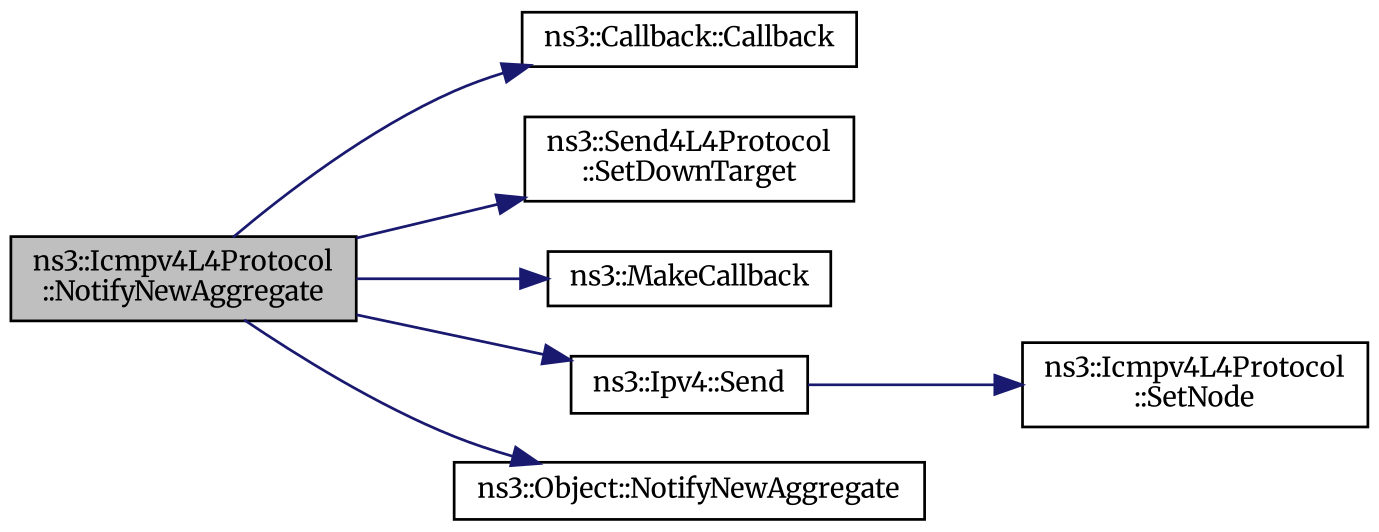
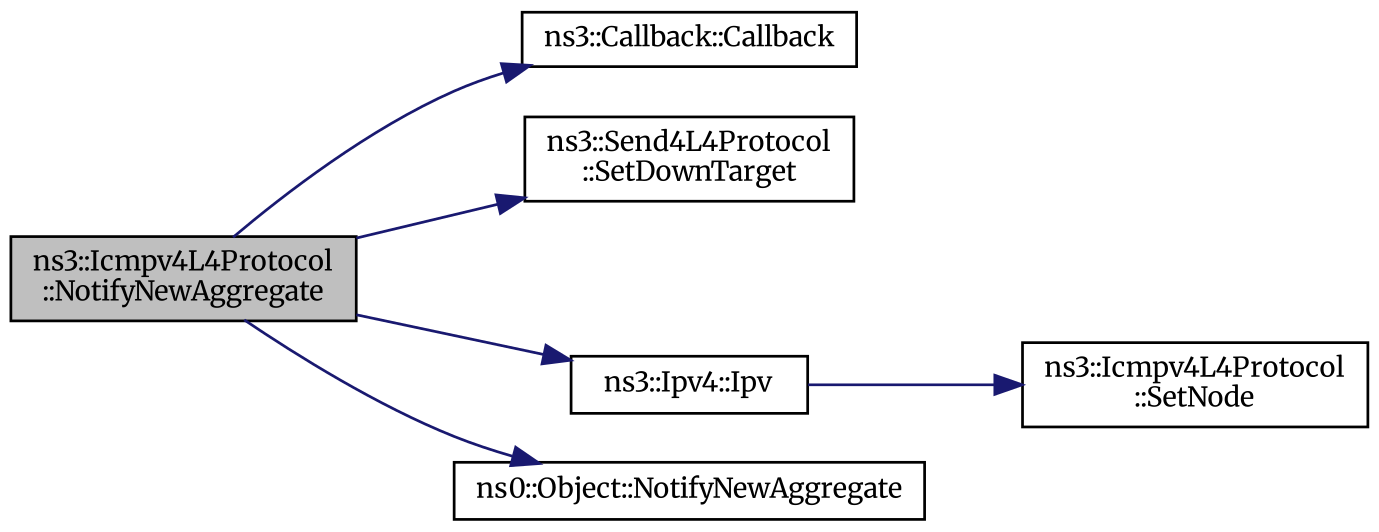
(689, 279) -> none
(689, 385) -> (689, 385)
(689, 491) -> (689, 491)
